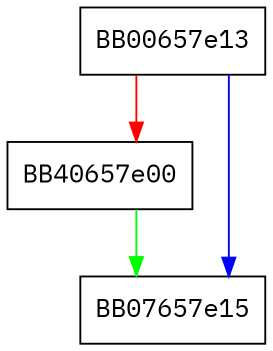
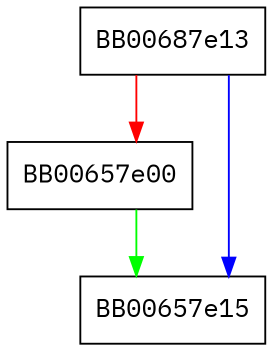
(173, 41) -> (173, 41)
(100, 176) -> (100, 176)
(173, 310) -> (173, 310)
